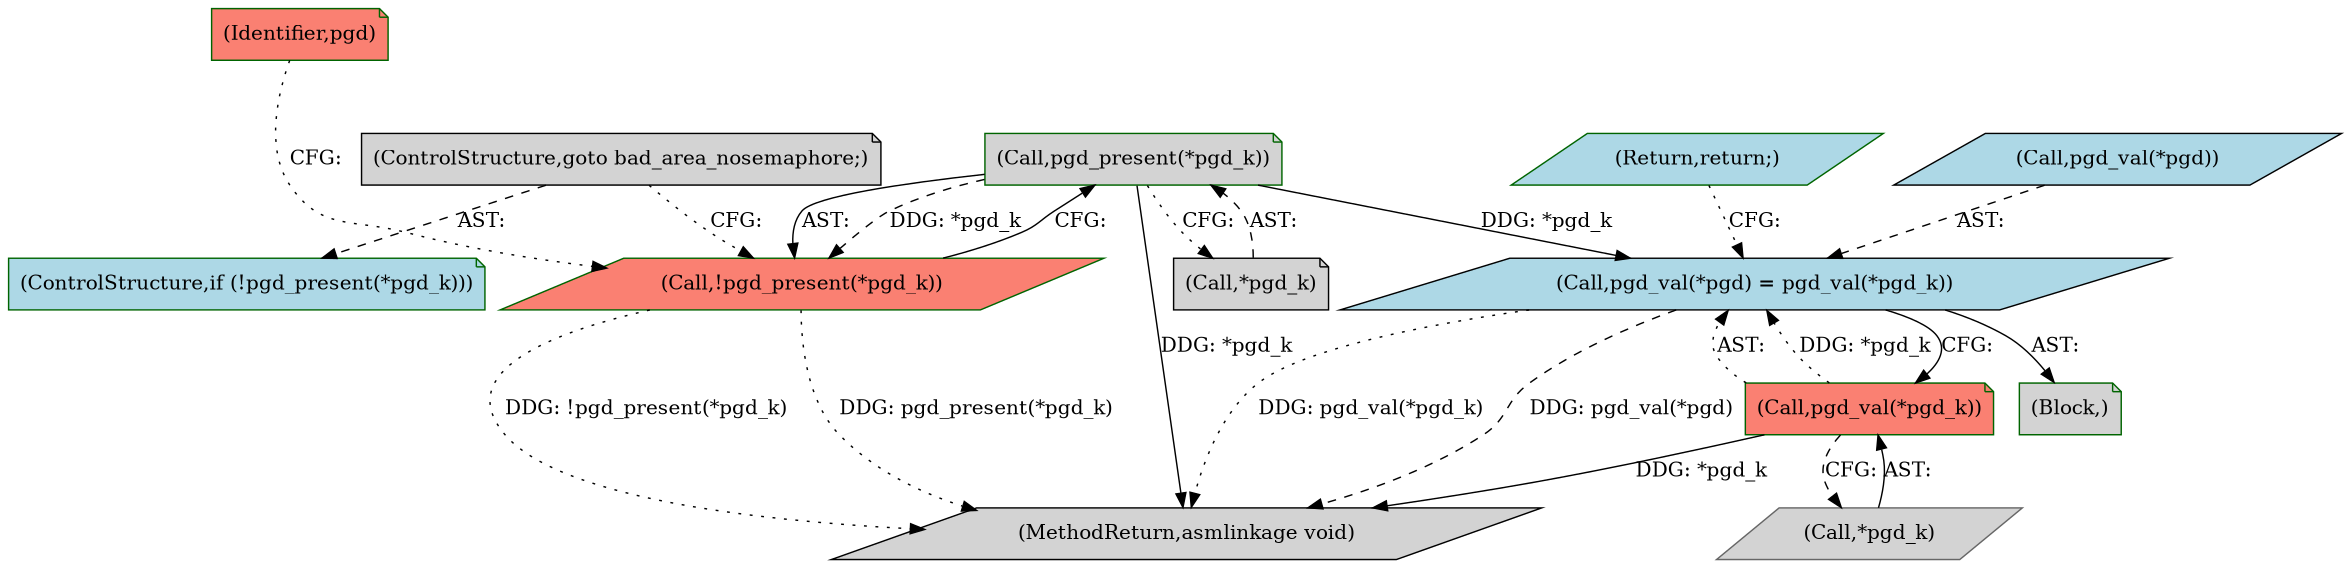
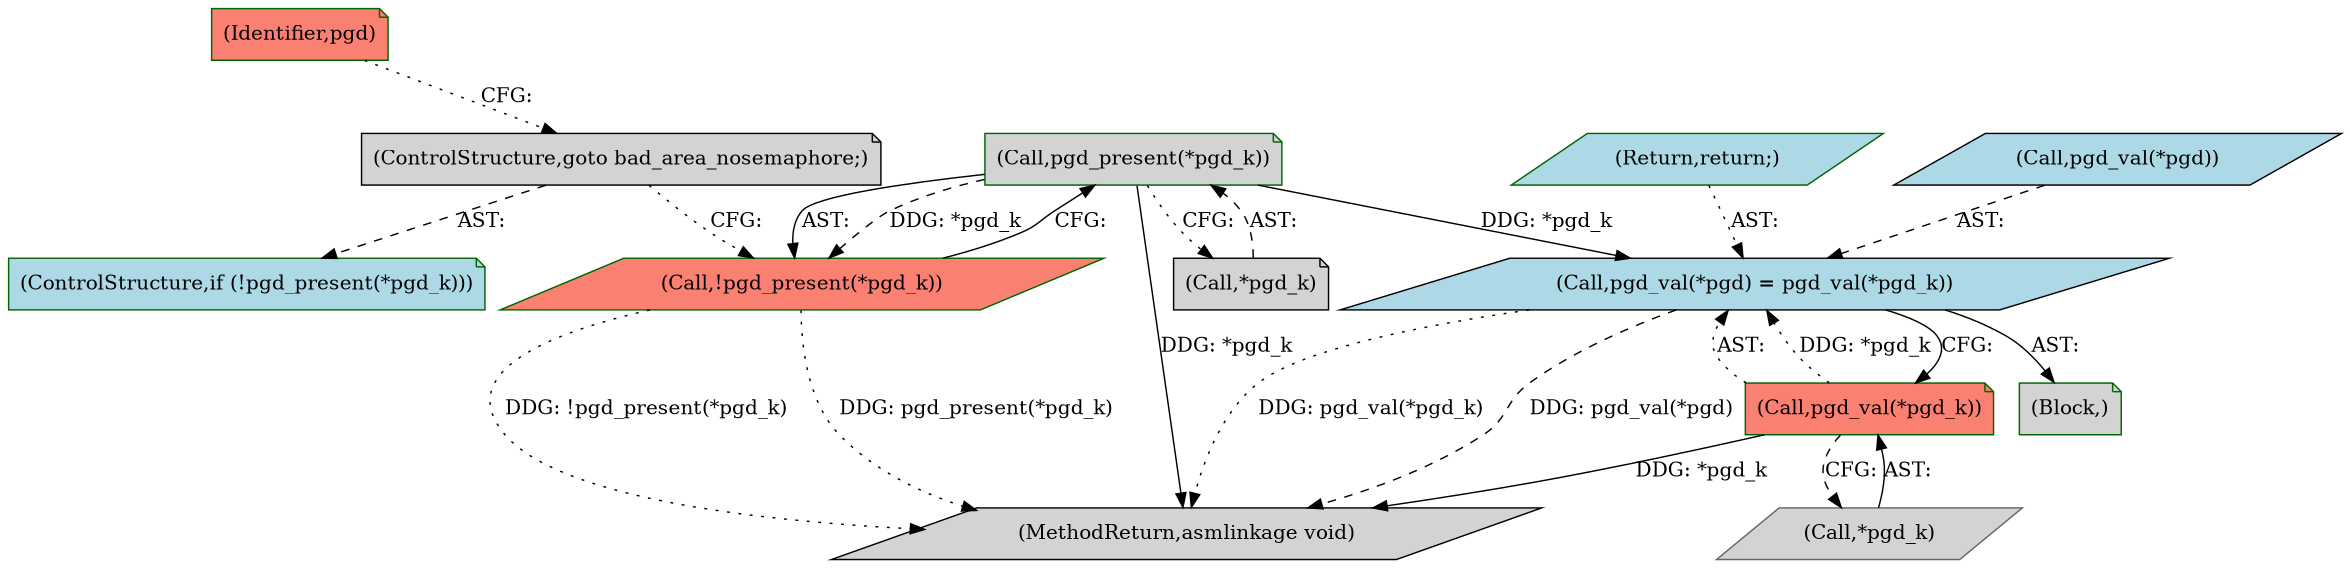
(1758, 222) -> (1758, 222)
(372, 226) -> (454, 94)
